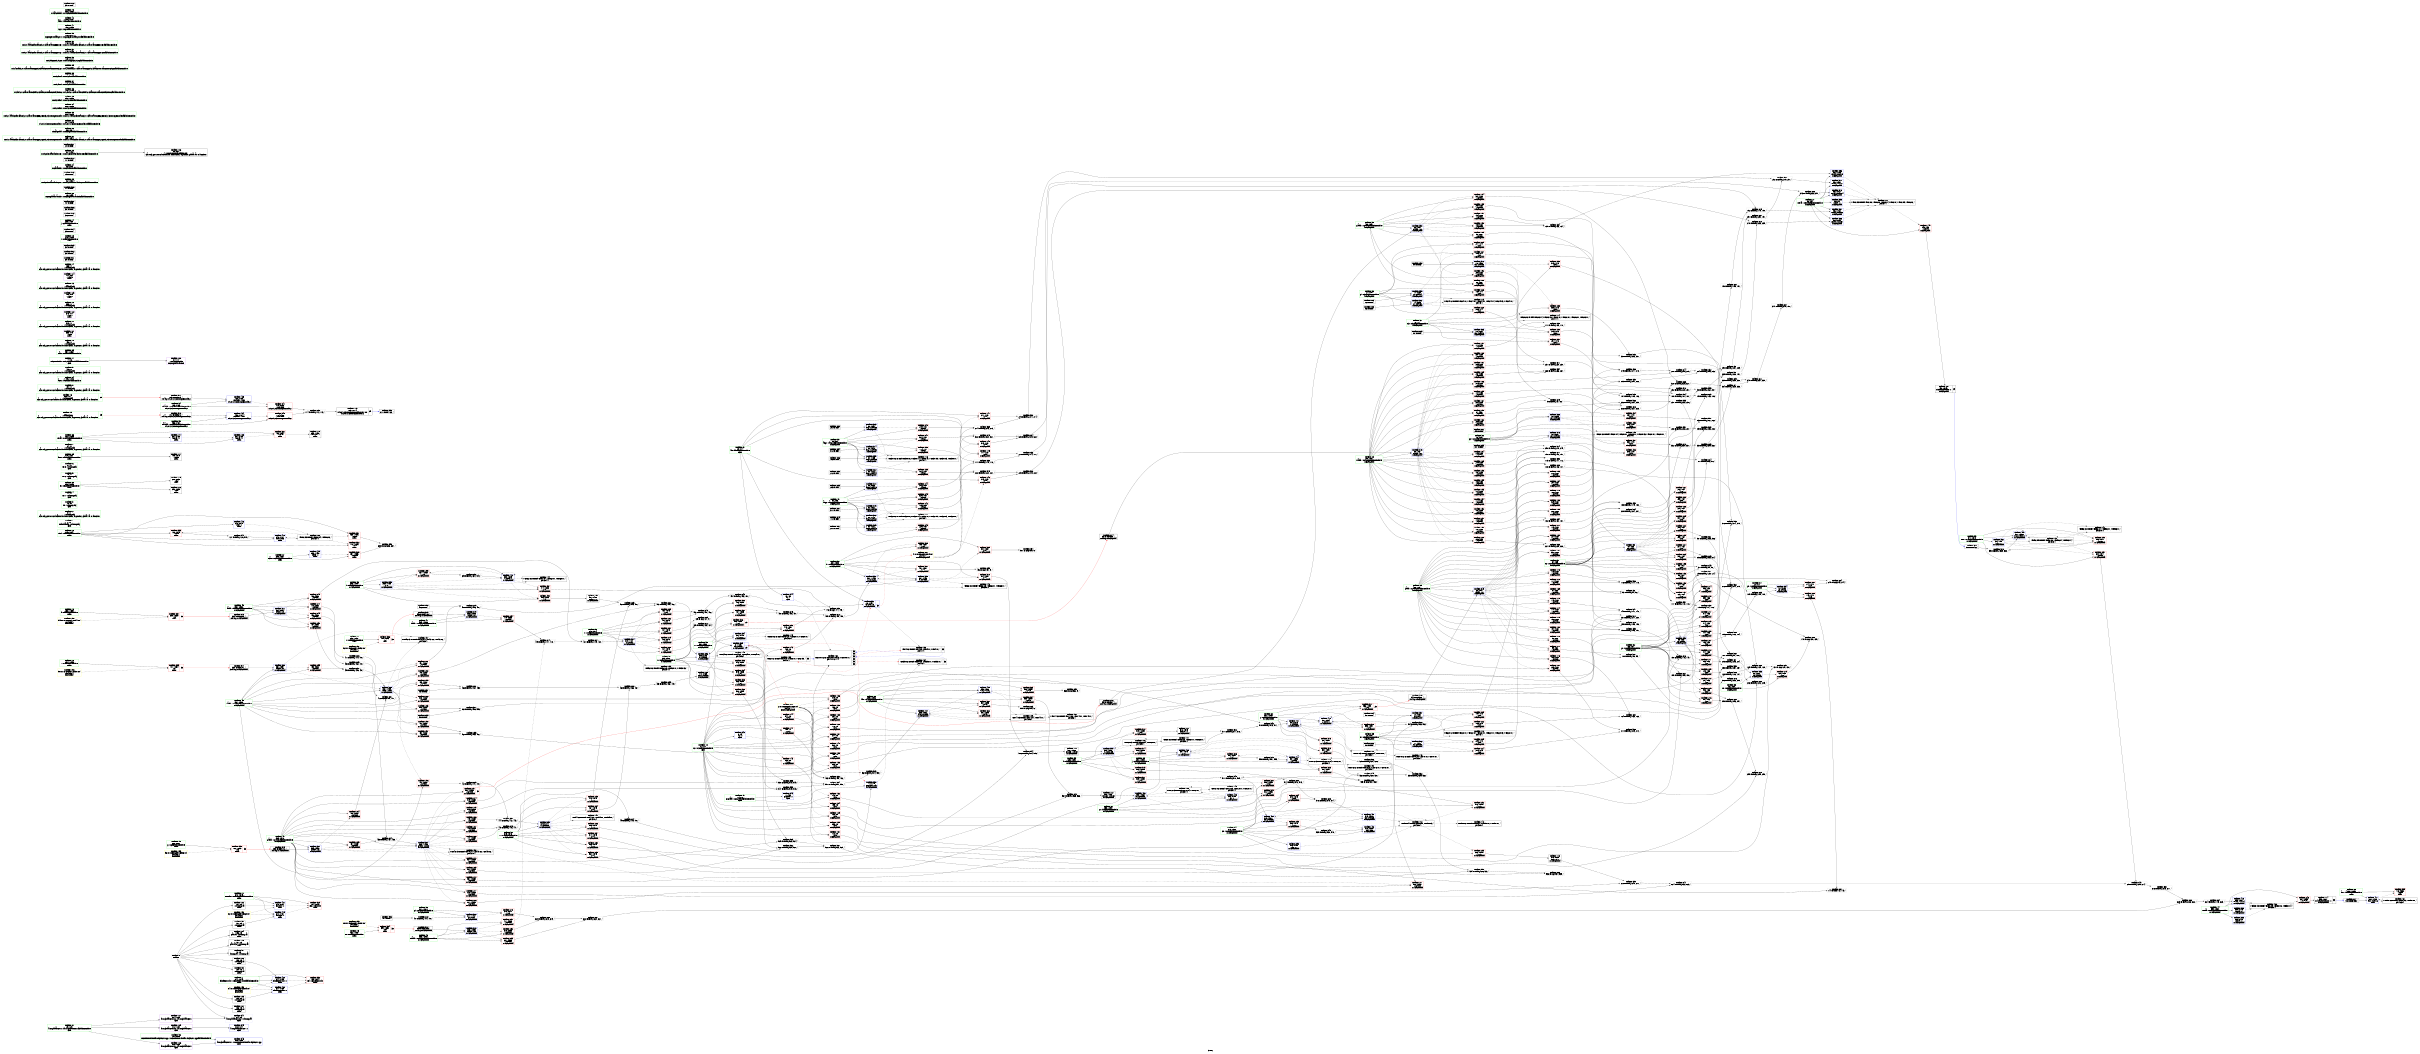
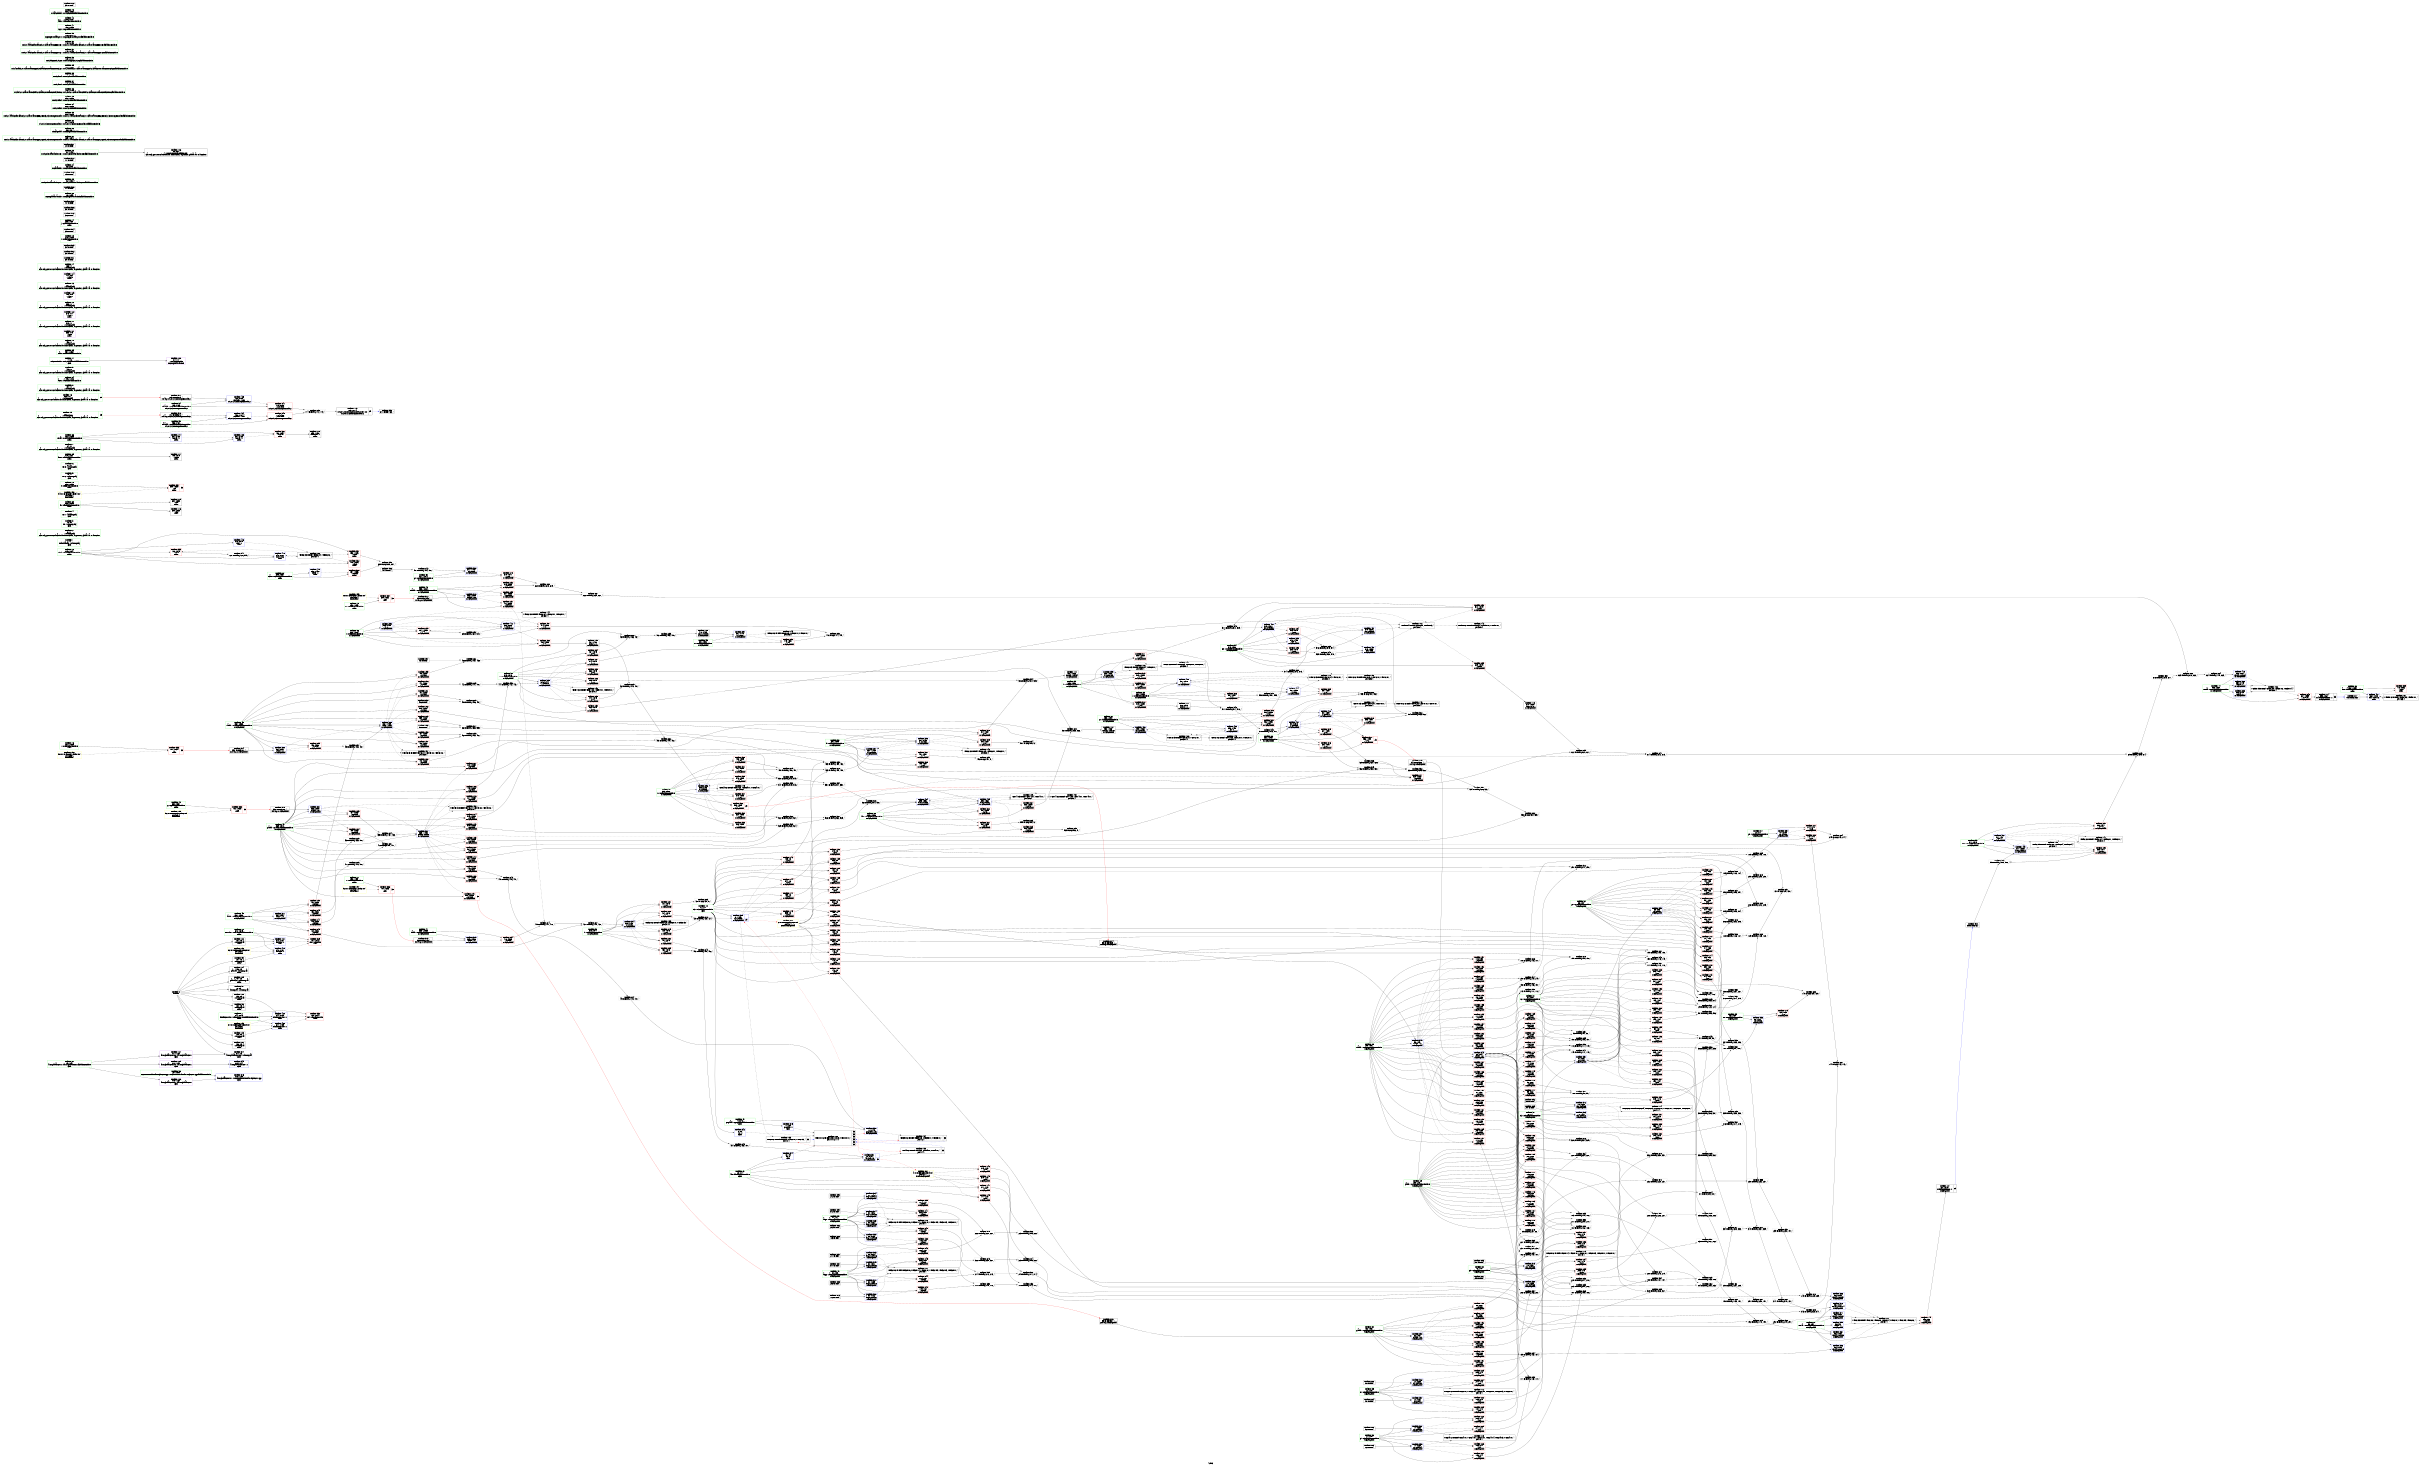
(1693, 494) -> (1721, 990)
(239, 617) -> none
